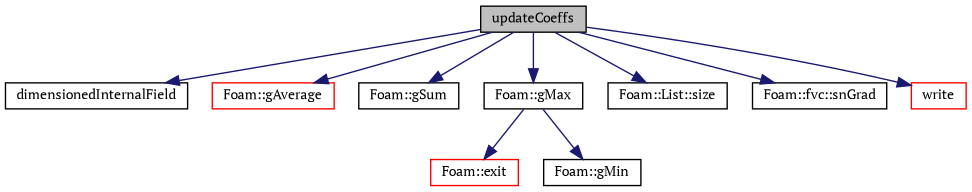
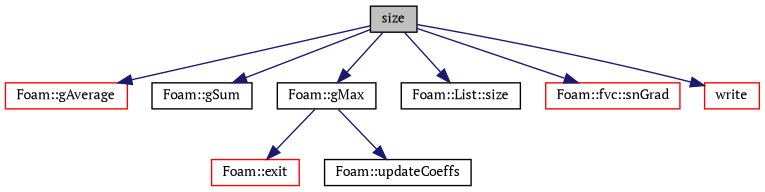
(533, 19) -> (394, 19)
(97, 96) -> none
(820, 96) -> (613, 96)
(592, 173) -> (398, 173)
